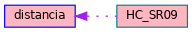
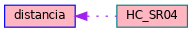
(152, 16) -> (152, 16)
